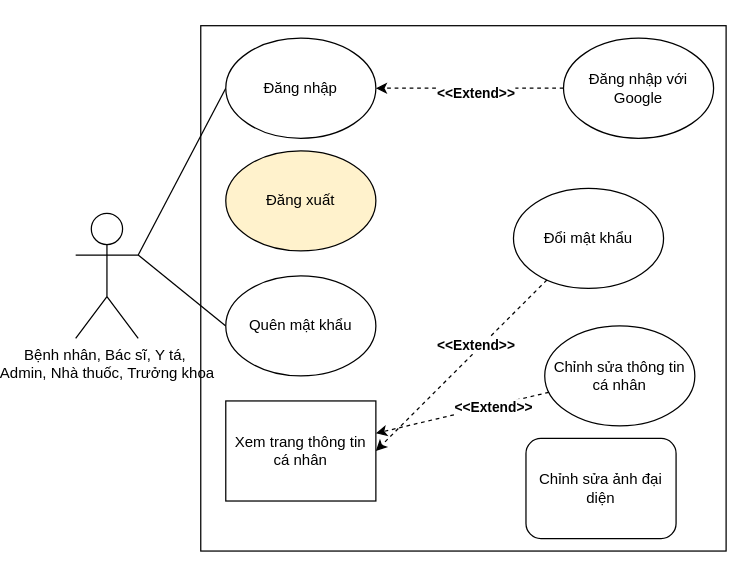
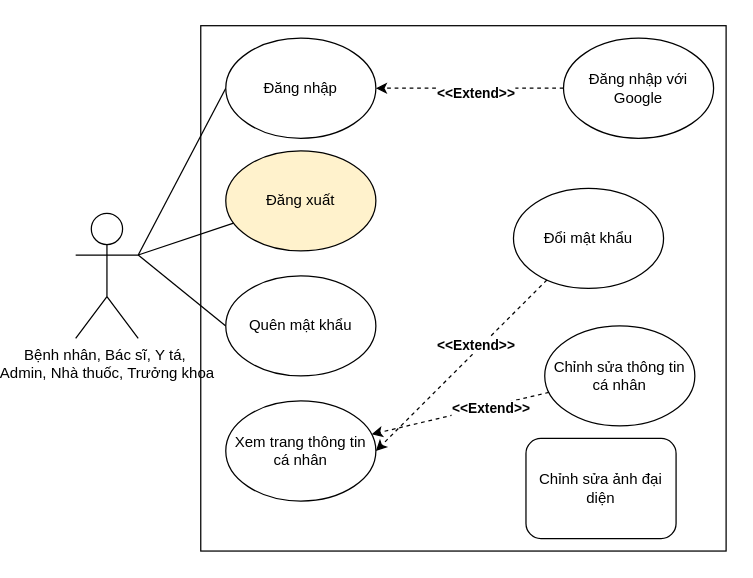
none -> (187, 238)
(301, 451) -> (301, 451)
